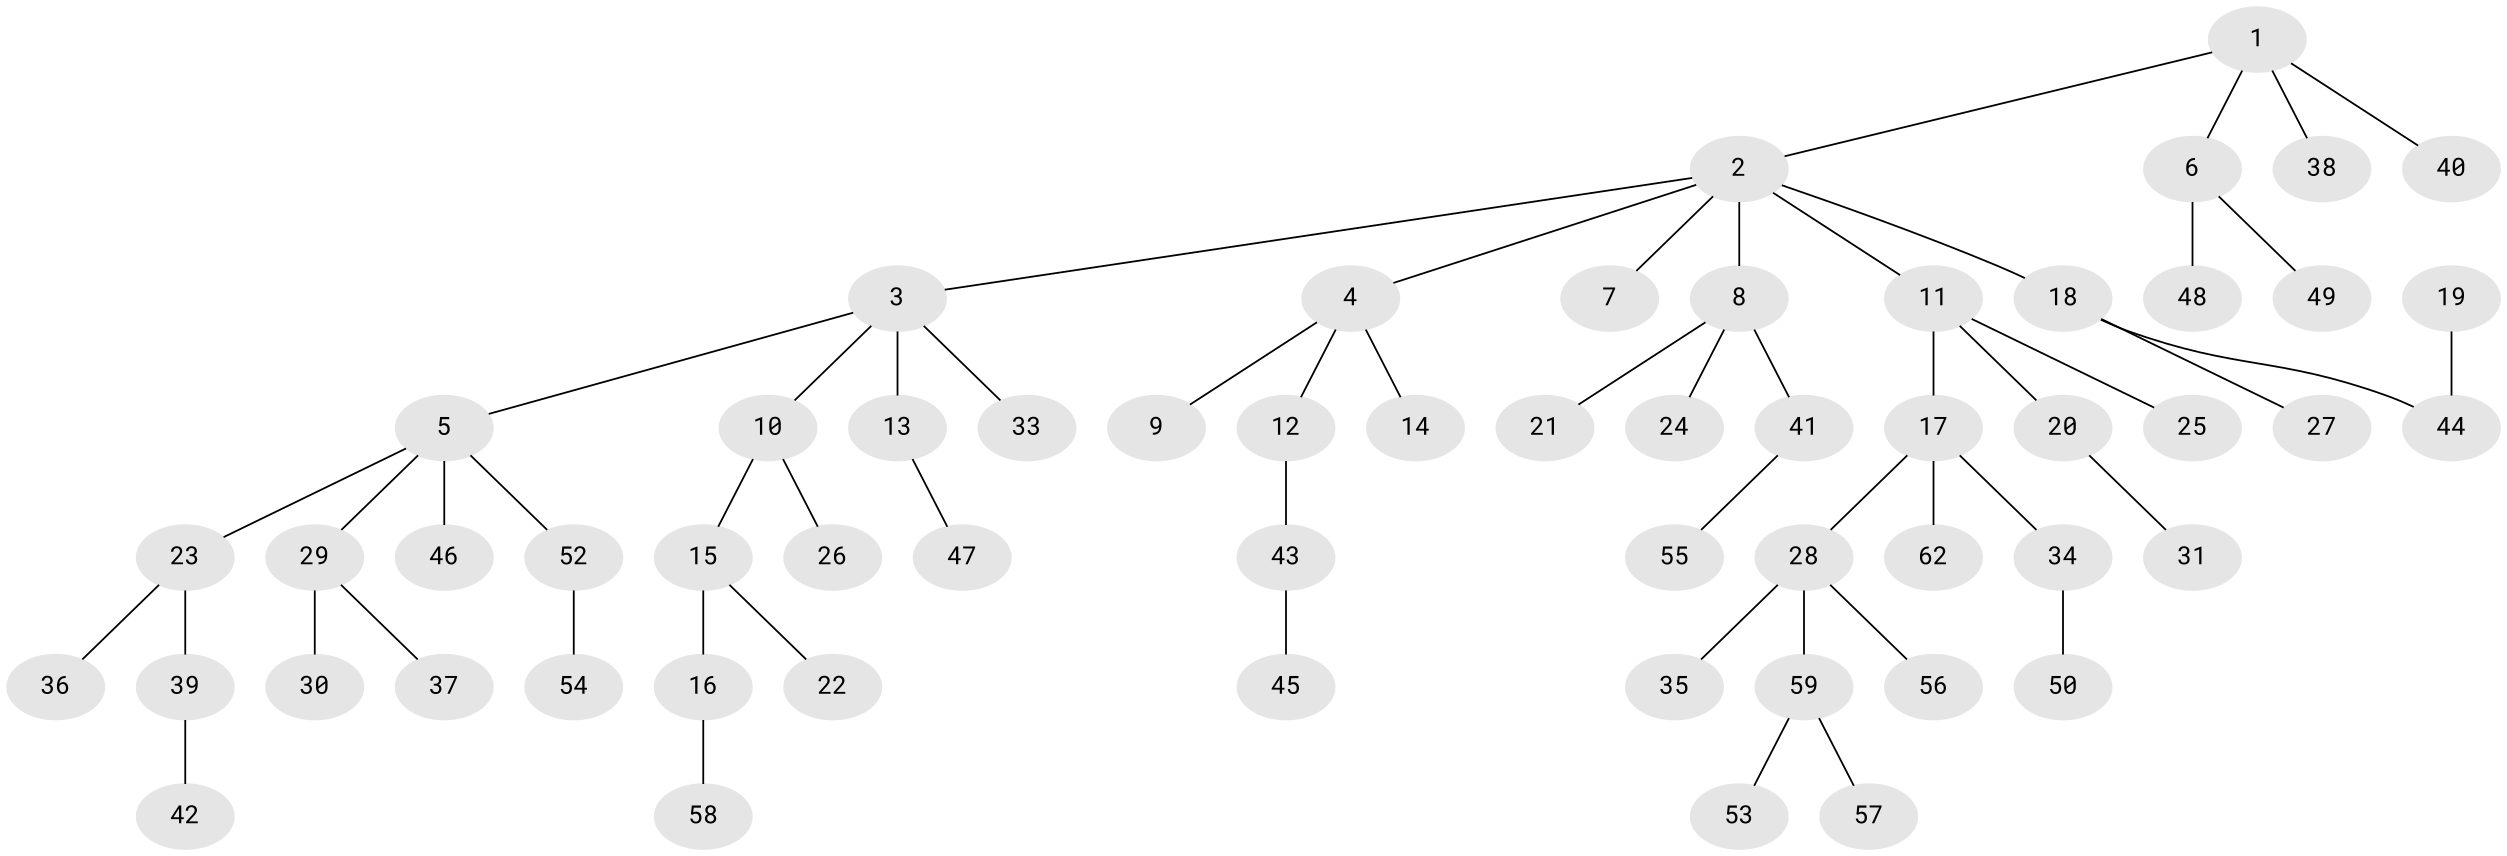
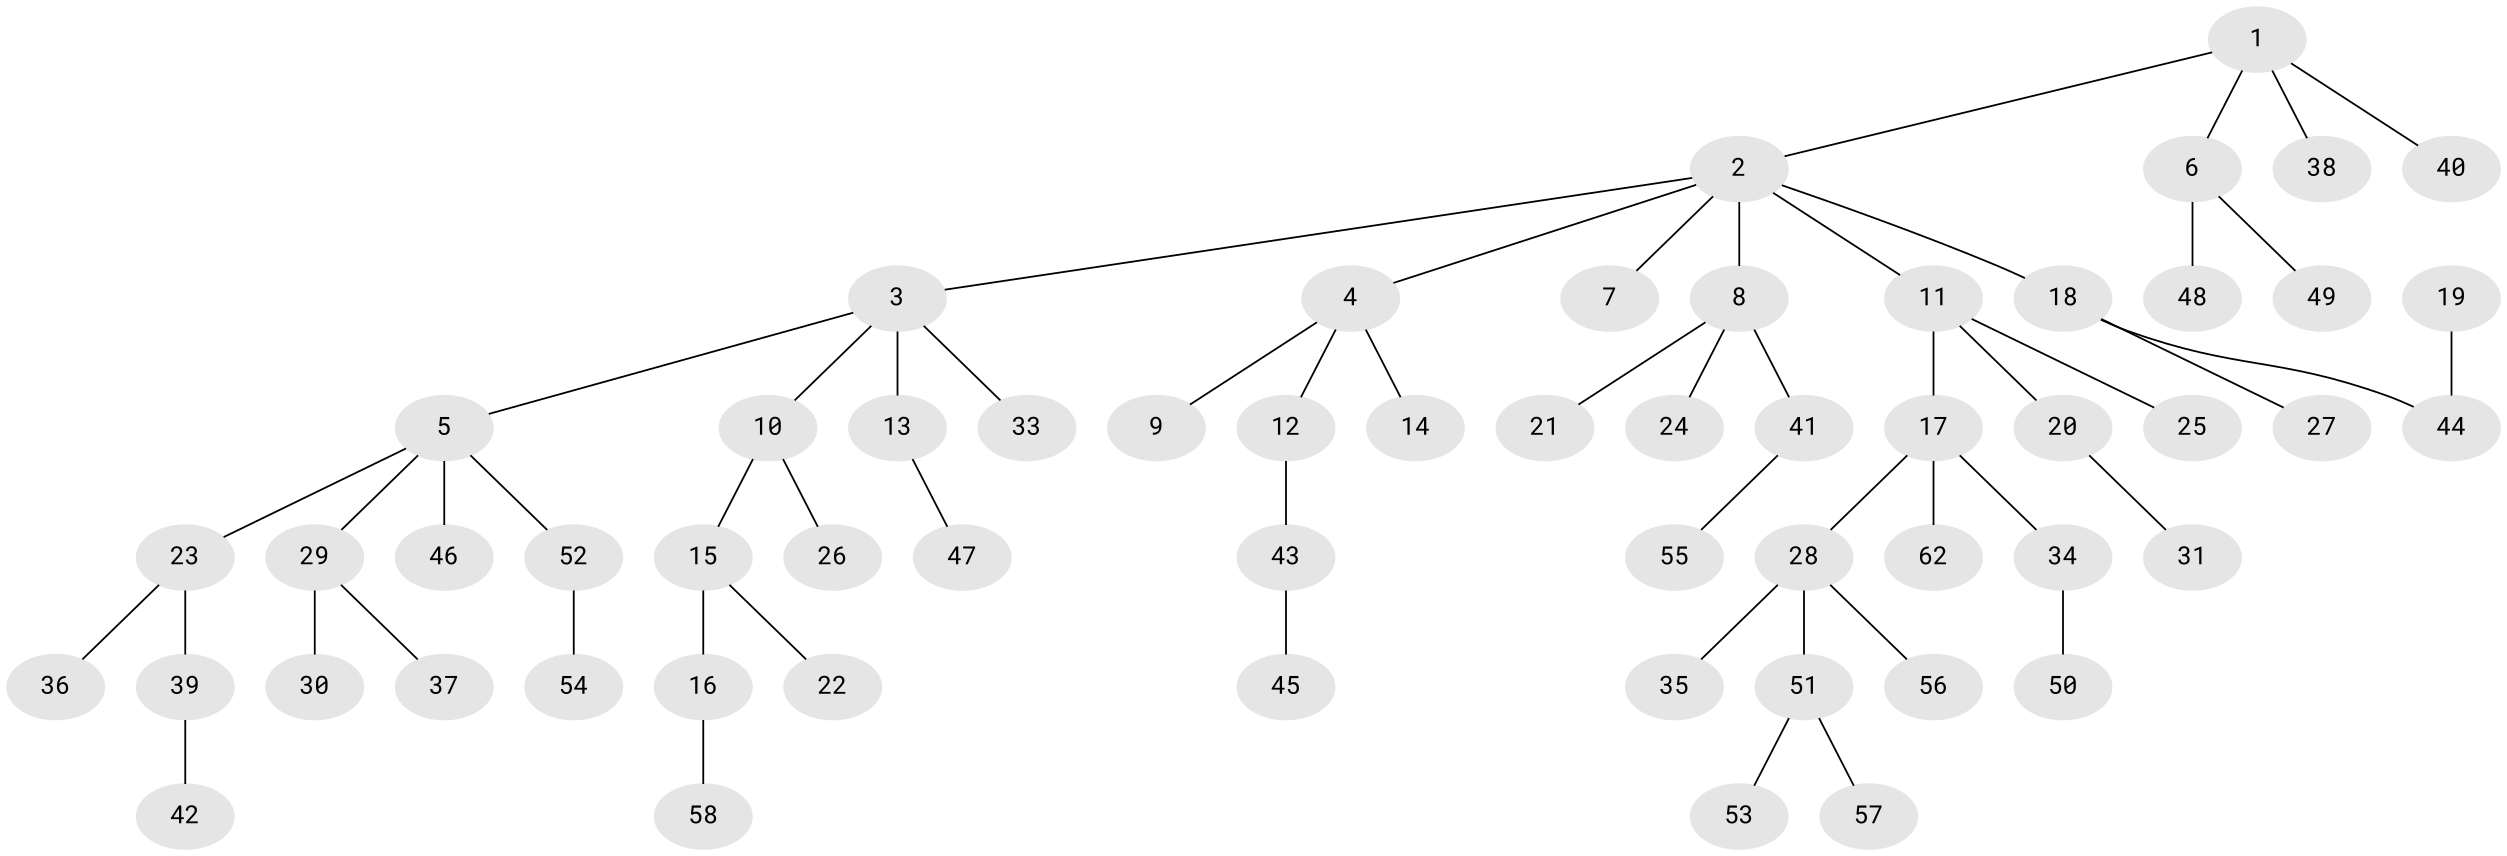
(1804, 687) -> (1804, 687)
